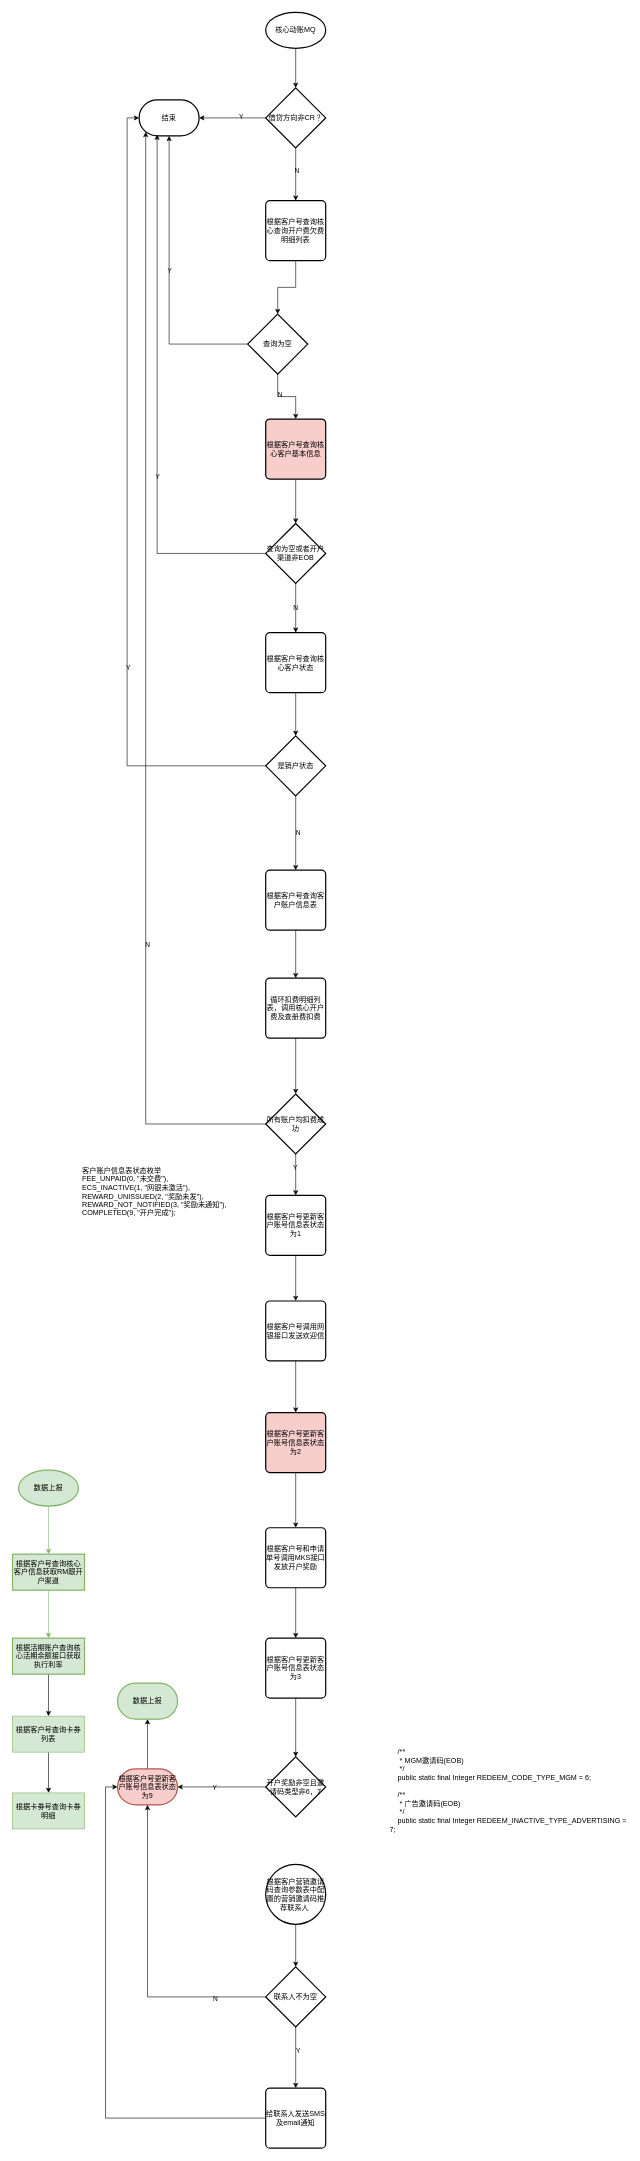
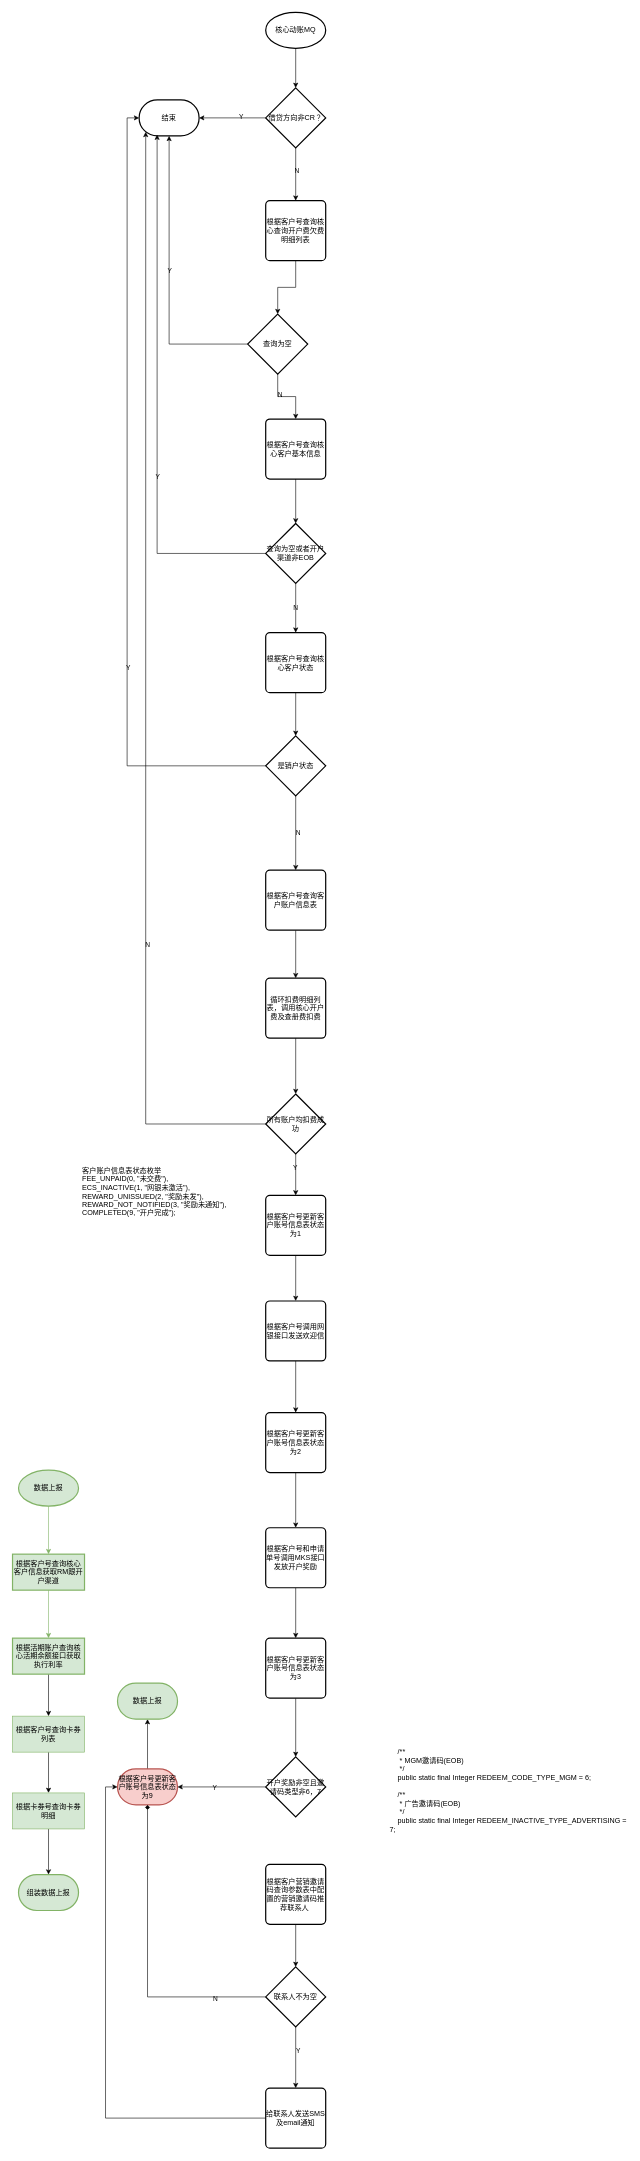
(296, 449) -> (296, 449)
(296, 1443) -> (296, 1443)
(147, 1810) -> (147, 1811)
none -> (48, 1849)
none -> (48, 1893)
(296, 1895) -> (296, 1895)
